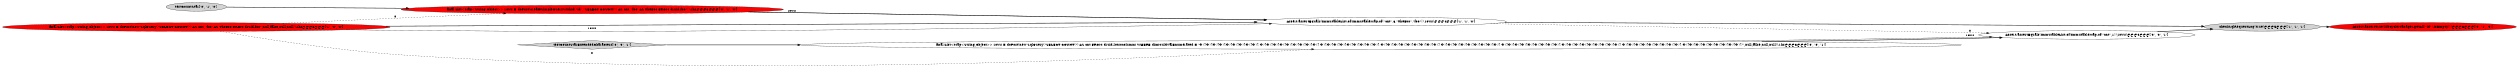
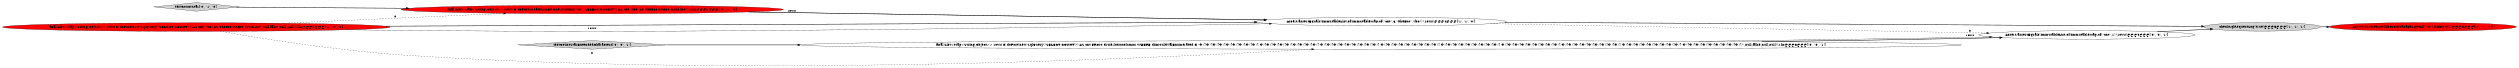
(196, 7) -> (196, 7)
